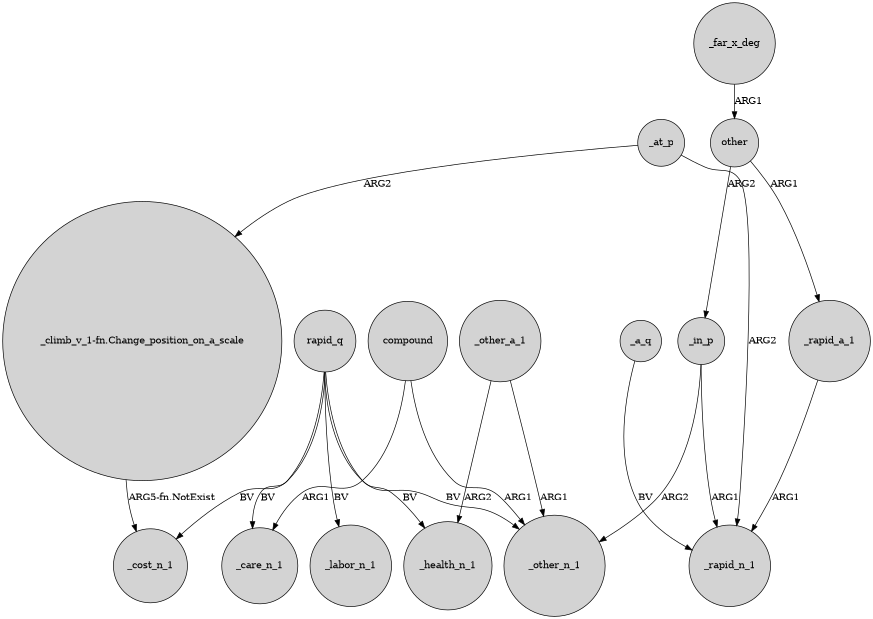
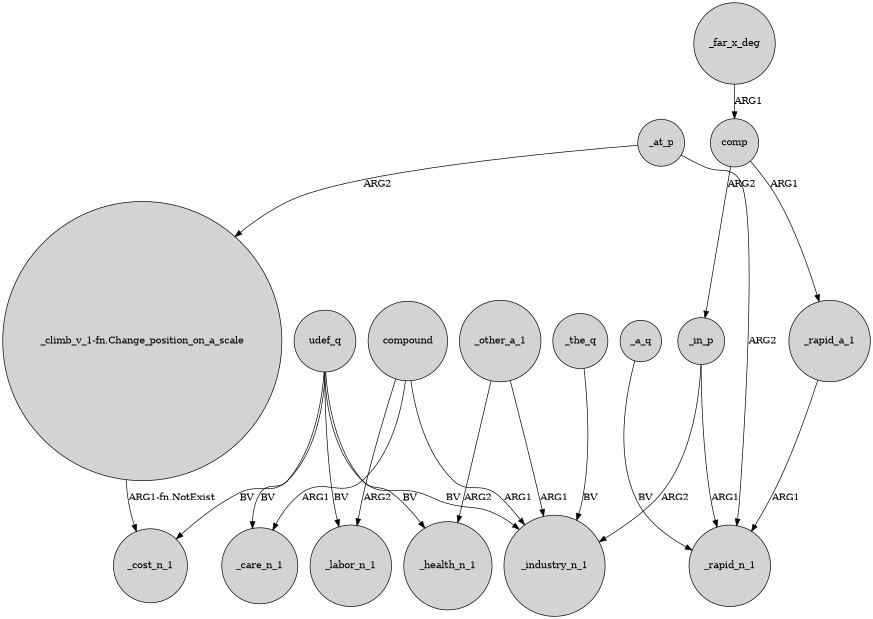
(735, 143) -> (735, 143)
(325, 341) -> (325, 341)
none -> (580, 341)
none -> (375, 448)
(172, 498) -> (172, 498)
(555, 566) -> (555, 566)
